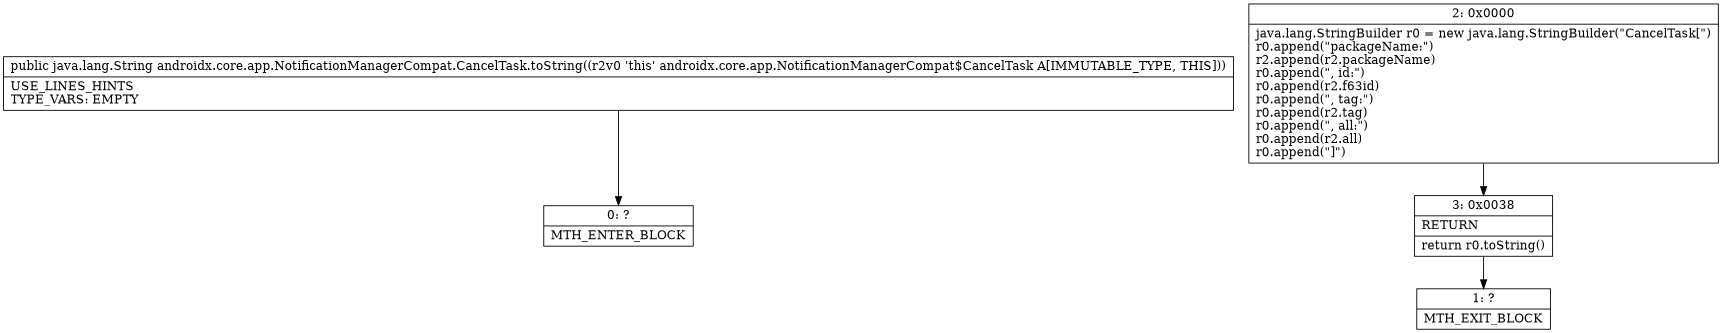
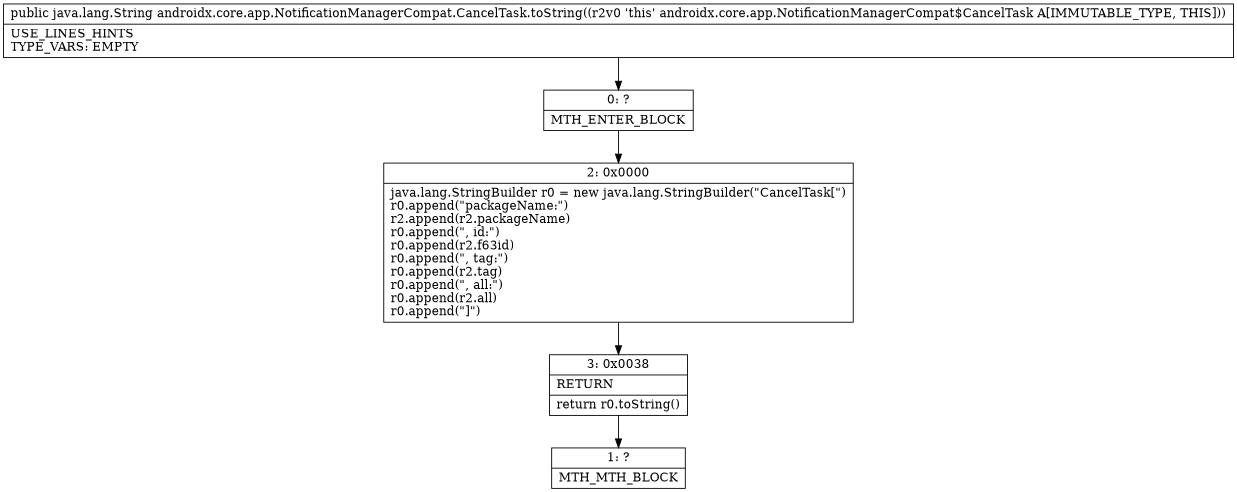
none -> (618, 142)
(1484, 319) -> (618, 478)
